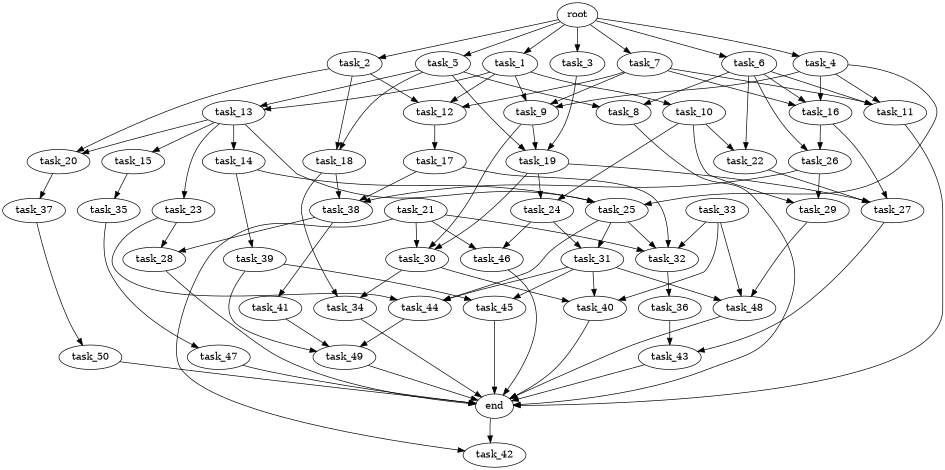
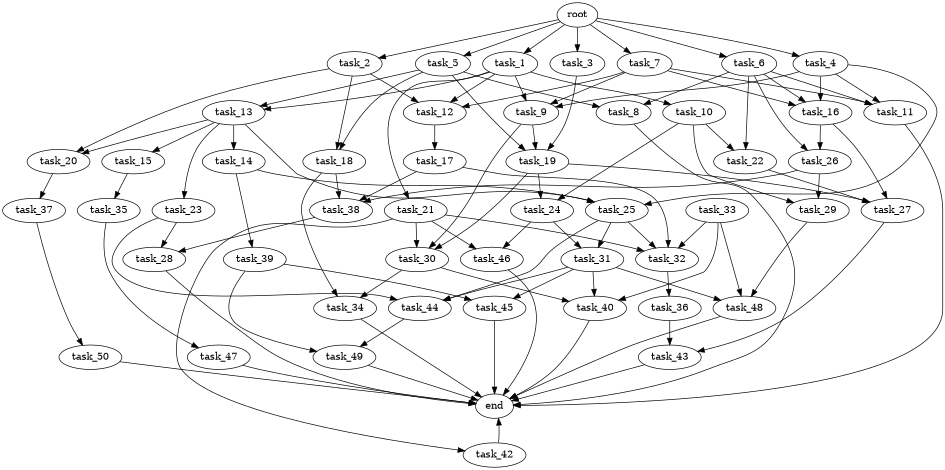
none -> (398, 100)
(270, 308) -> none
(490, 427) -> (499, 434)
